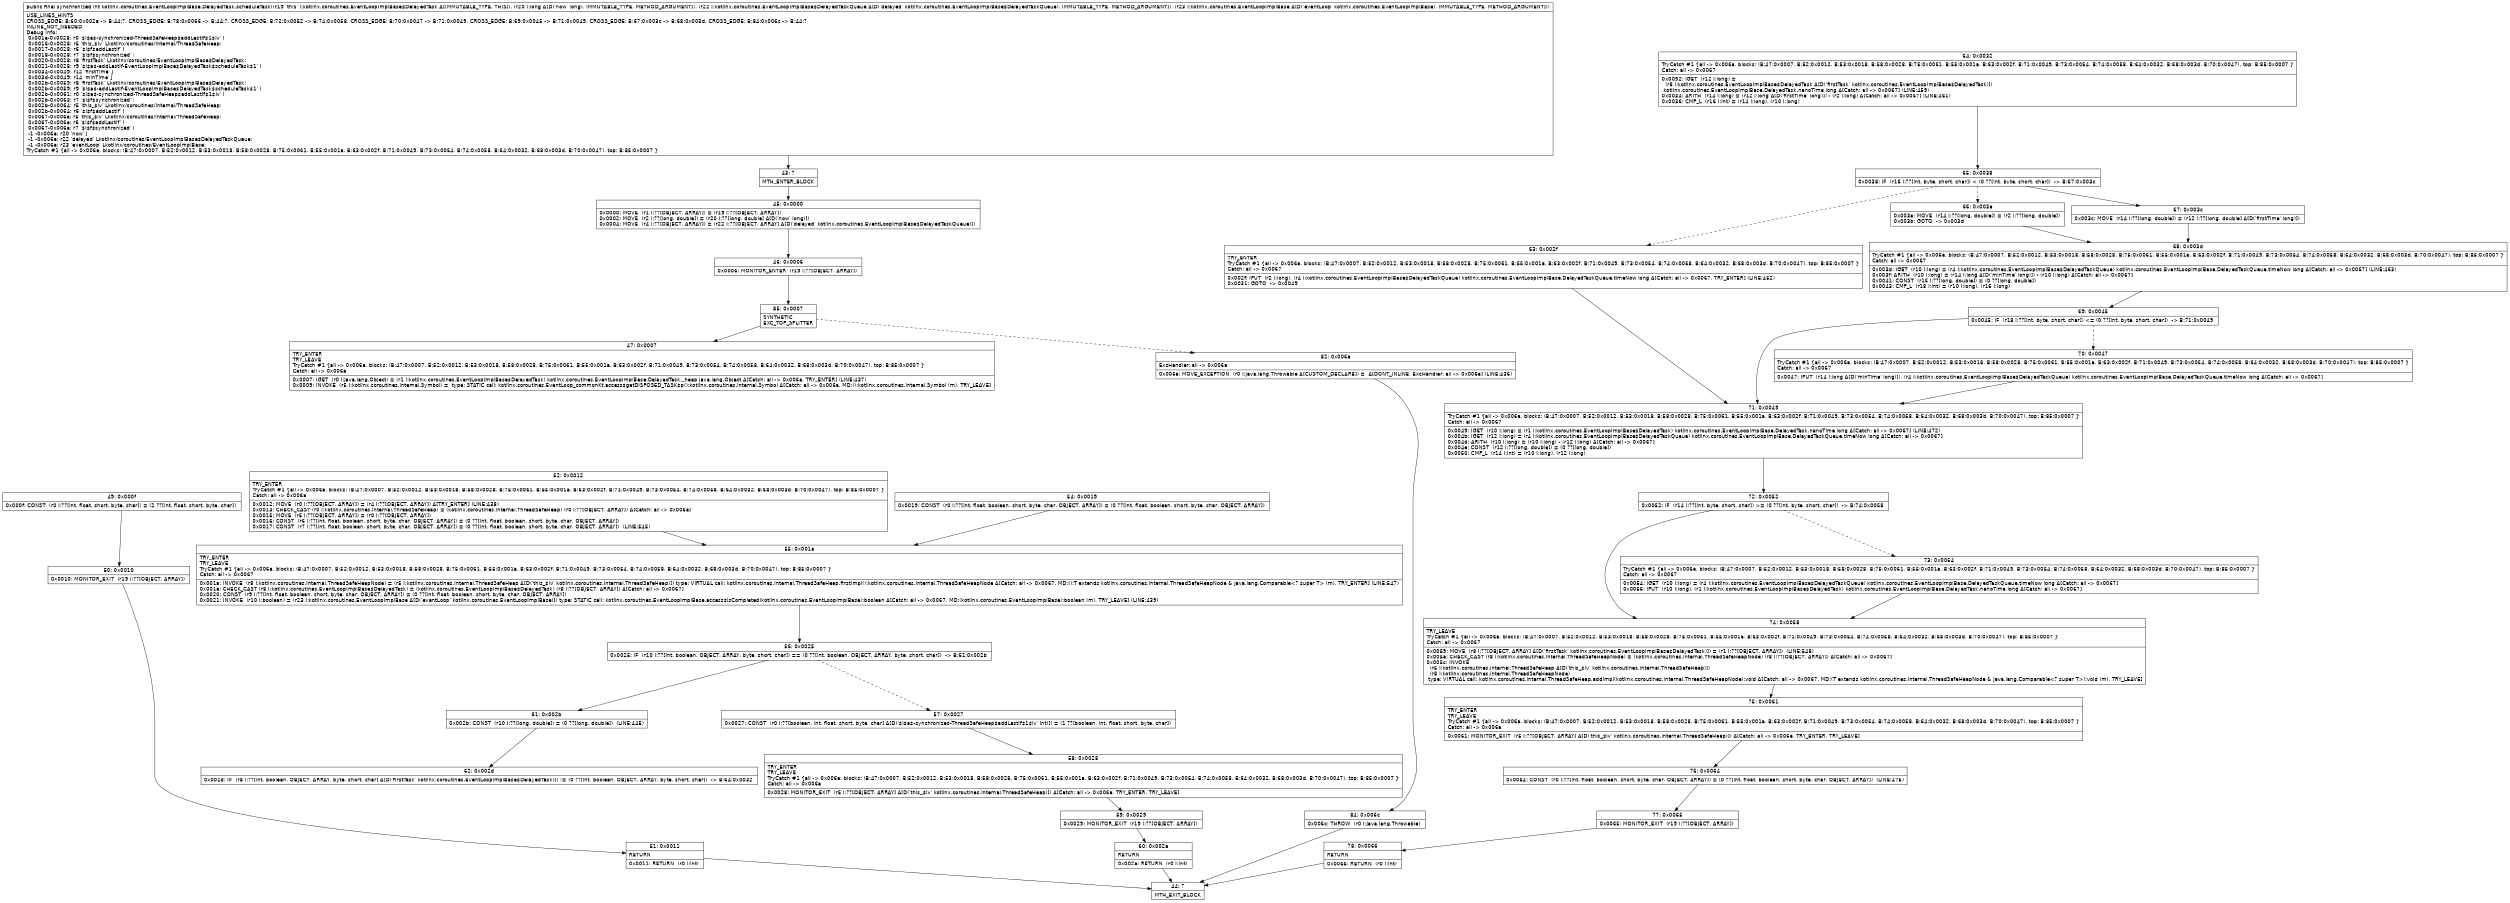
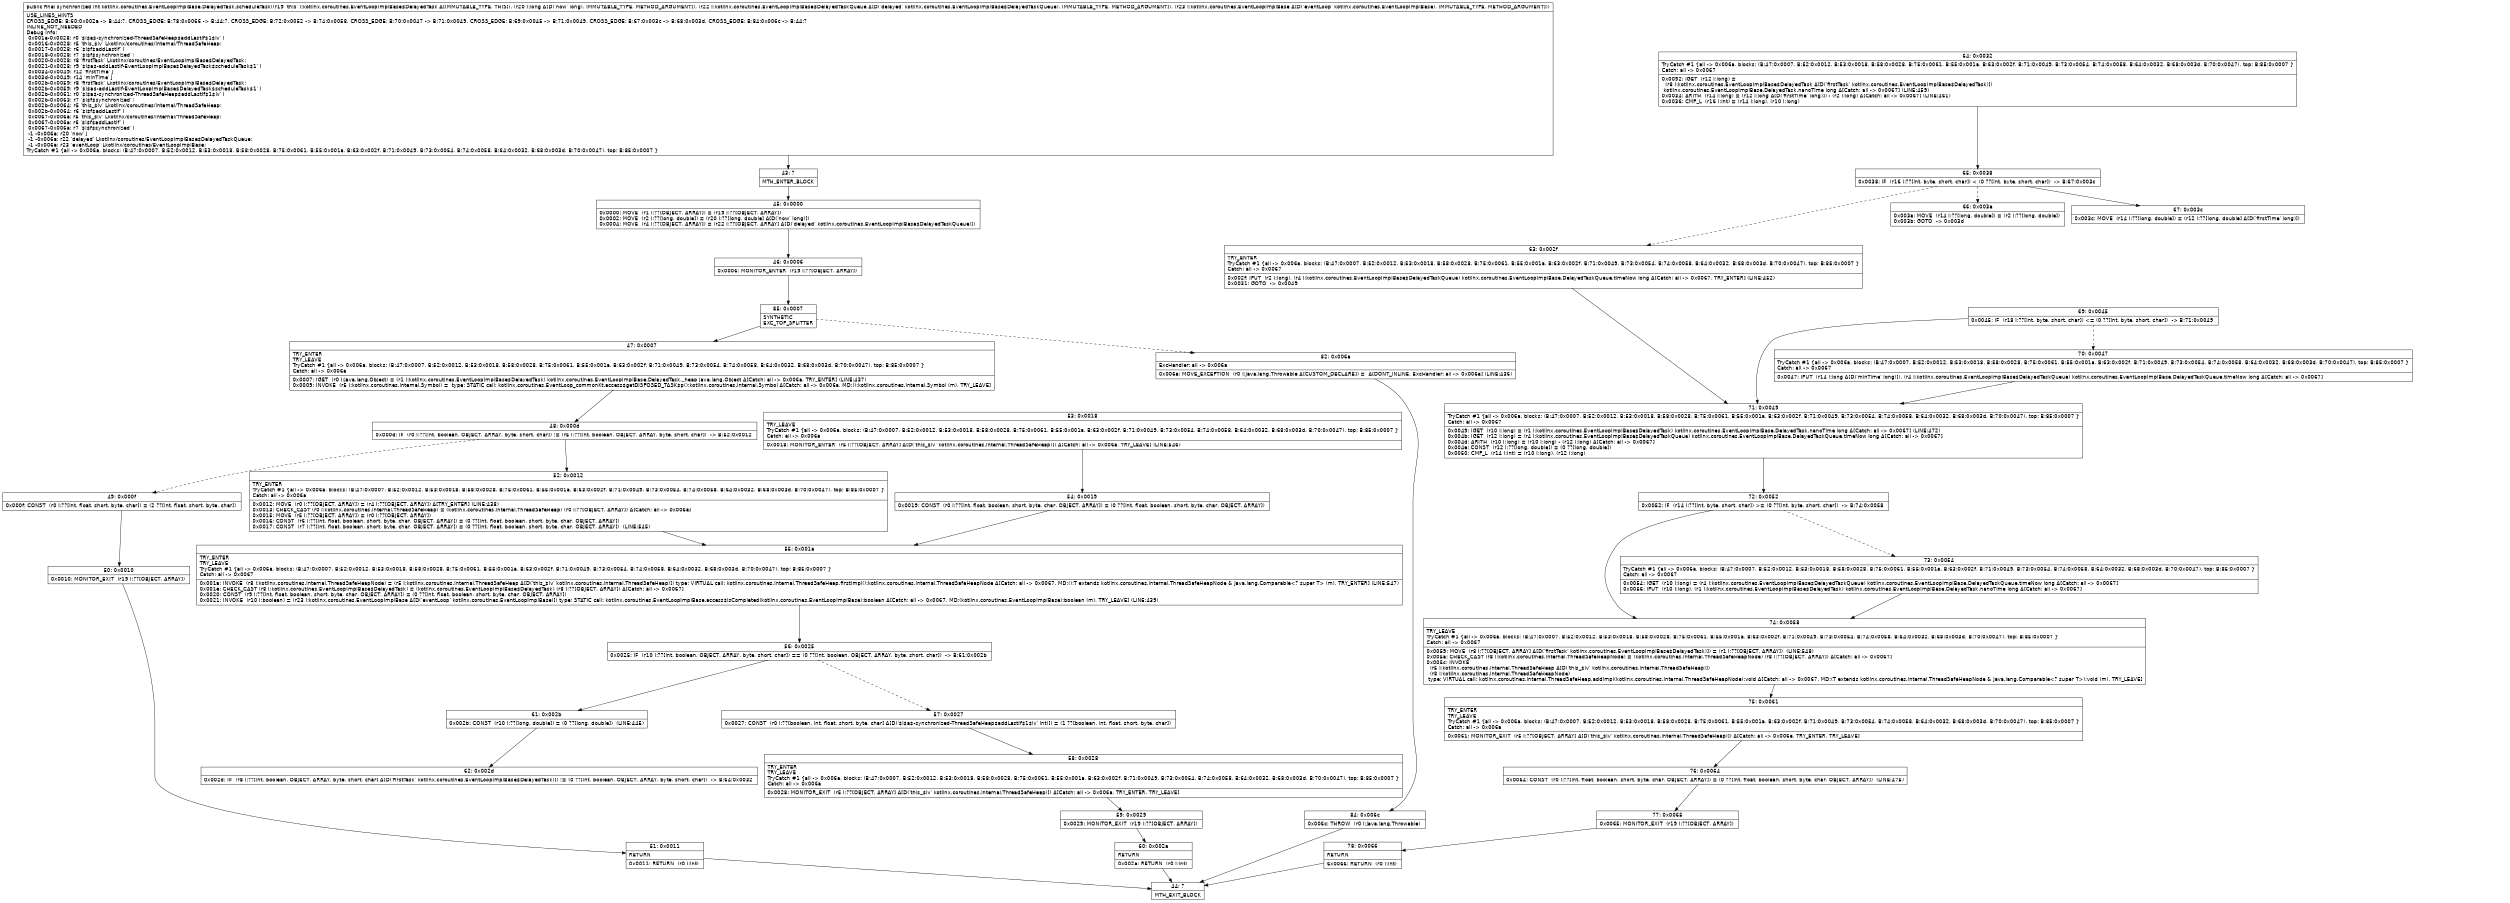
(2188, 267) -> none
none -> (565, 431)
none -> (1083, 431)
(1363, 864) -> (1363, 864)
